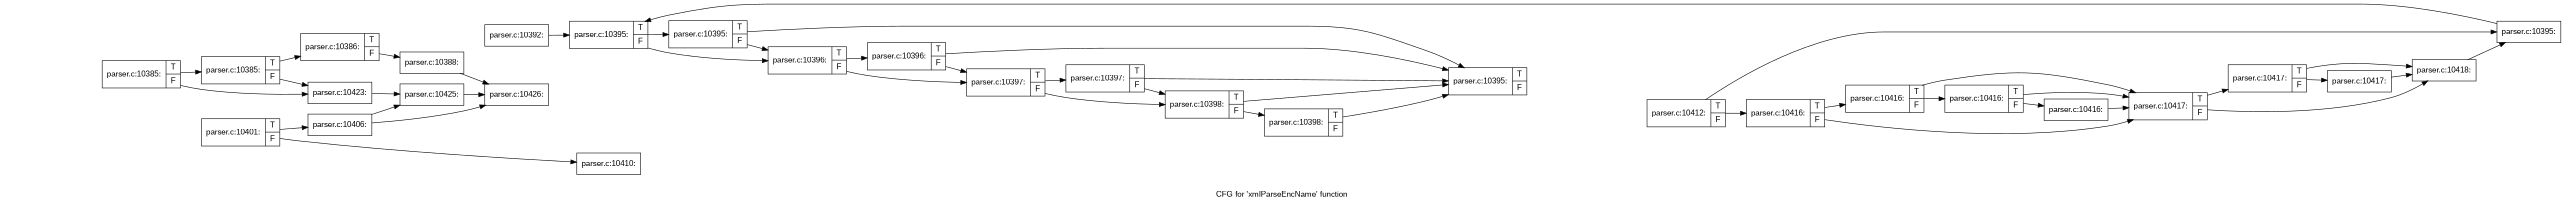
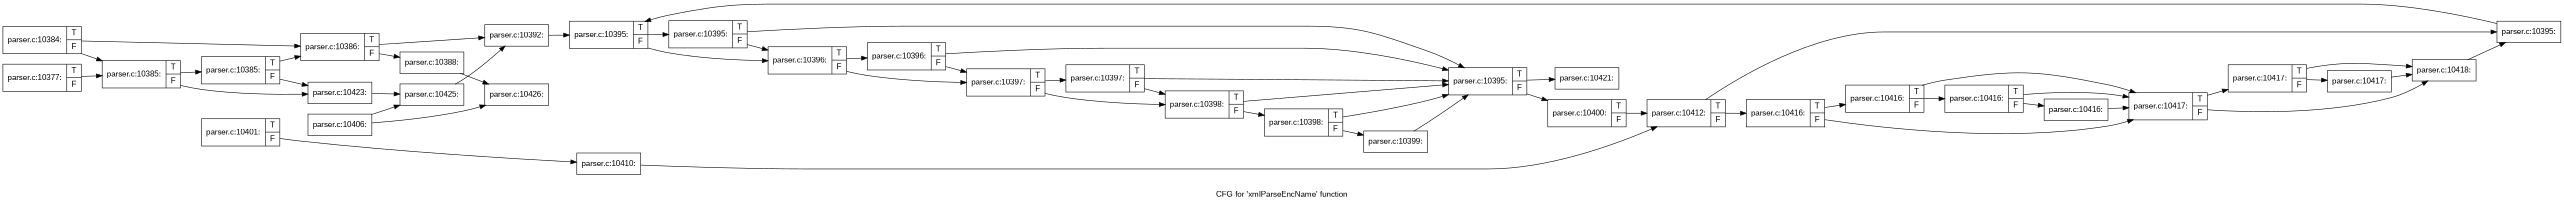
none -> (42, 40)
none -> (429, 41)
none -> (42, 78)
none -> (1587, 78)
(471, 95) -> (479, 68)
none -> (1587, 113)
(291, 129) -> none
none -> (1396, 142)
none -> (1149, 169)
